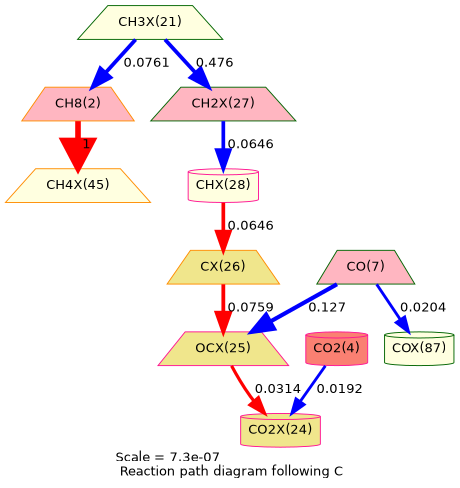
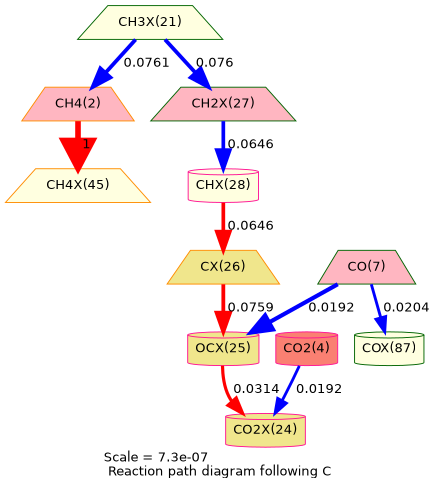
(213, 63) -> (213, 63)
(78, 104) -> (78, 104)
(326, 308) -> (330, 308)
(223, 349) -> (223, 349)
